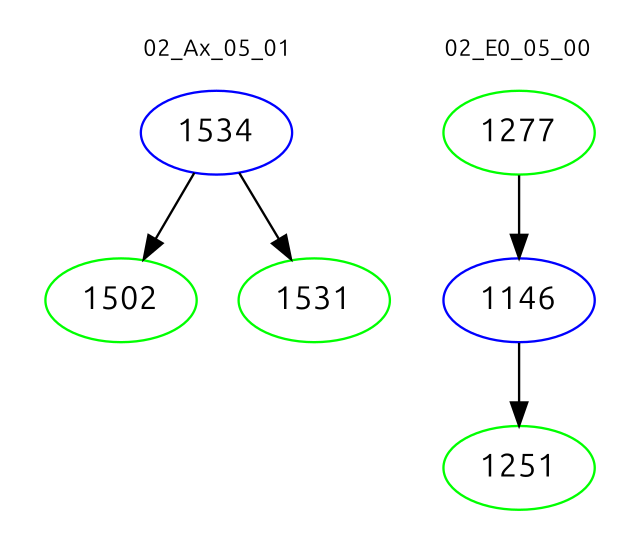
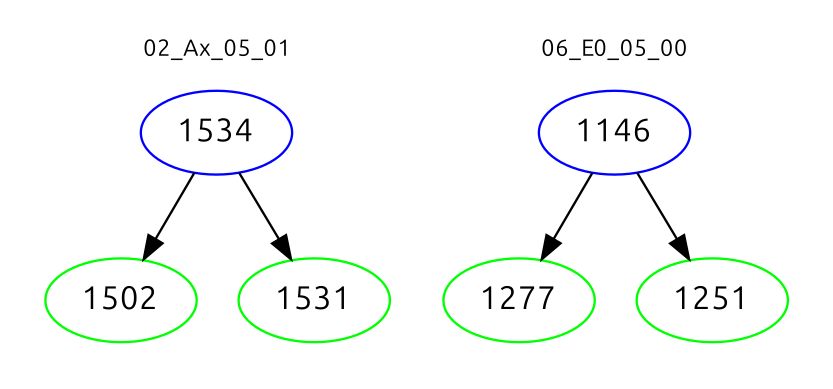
(519, 50) -> (616, 50)
(519, 205) -> (573, 206)
